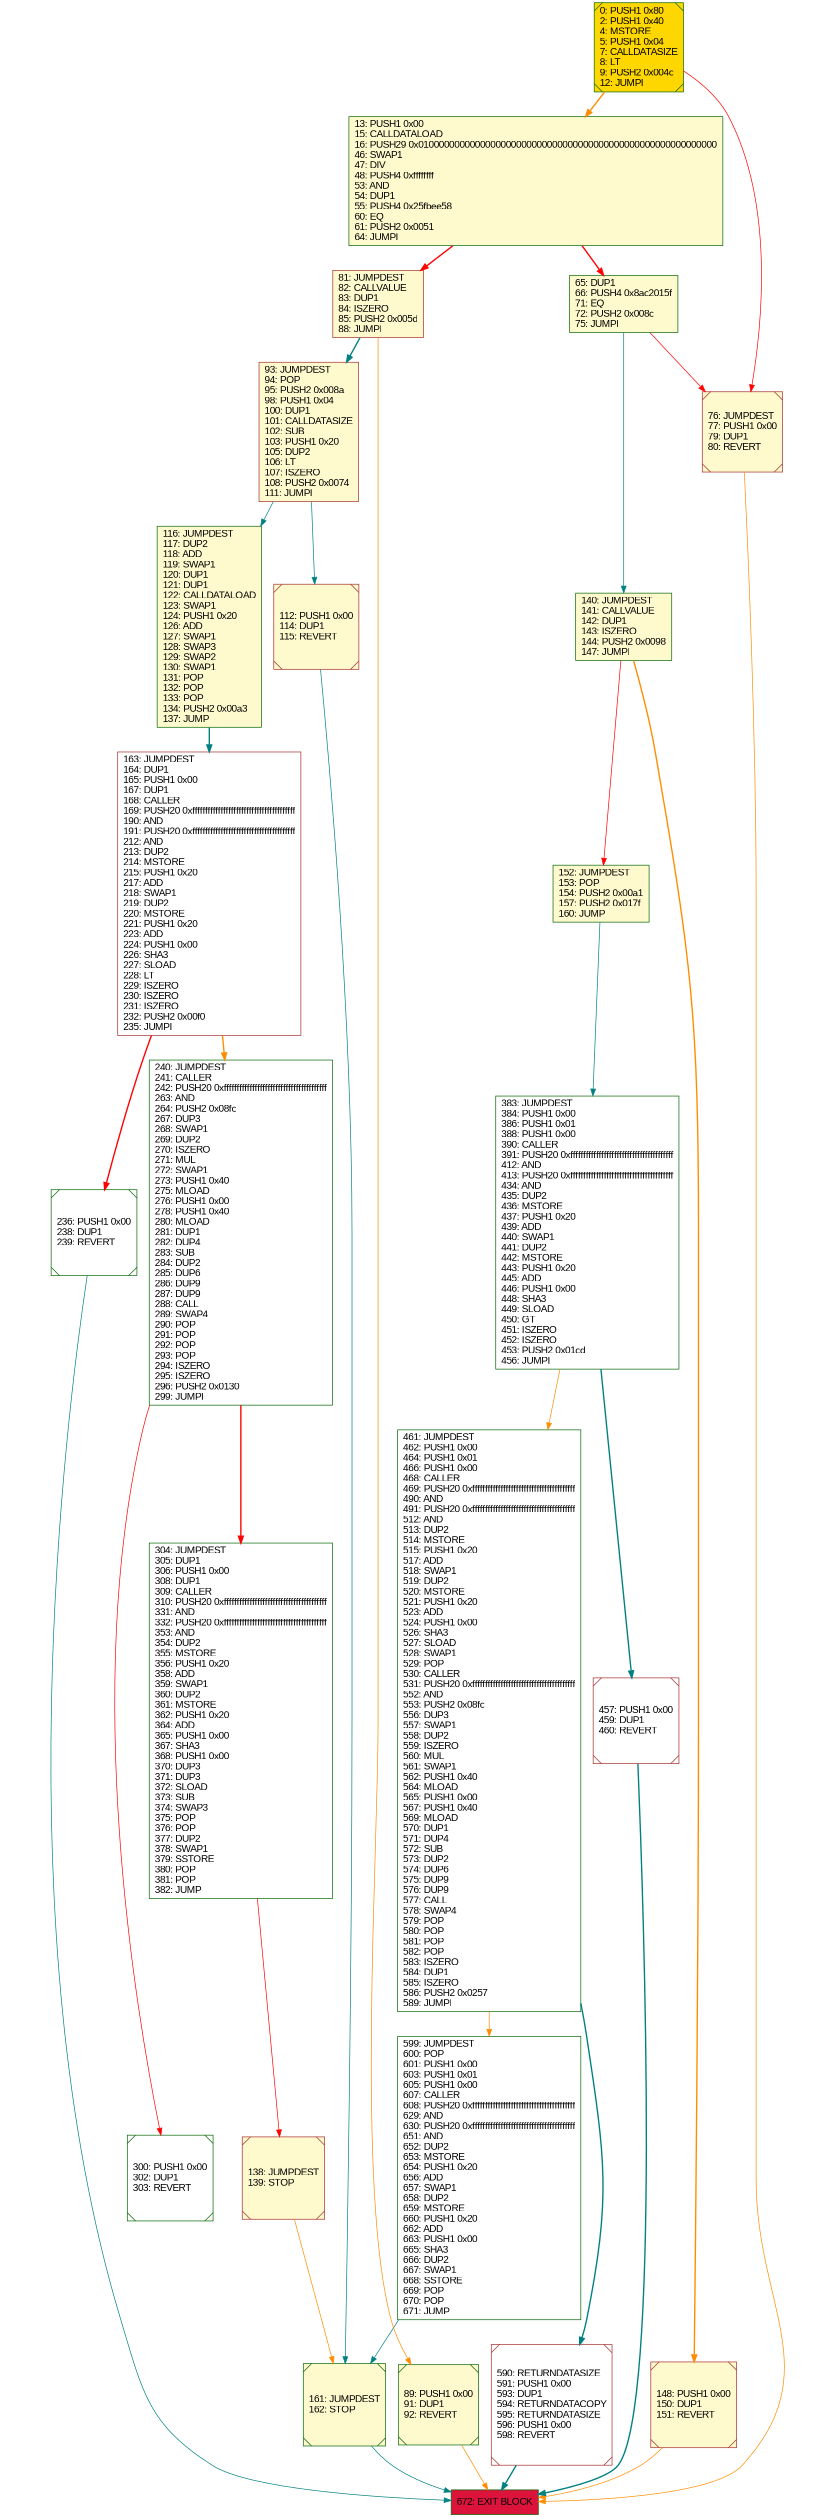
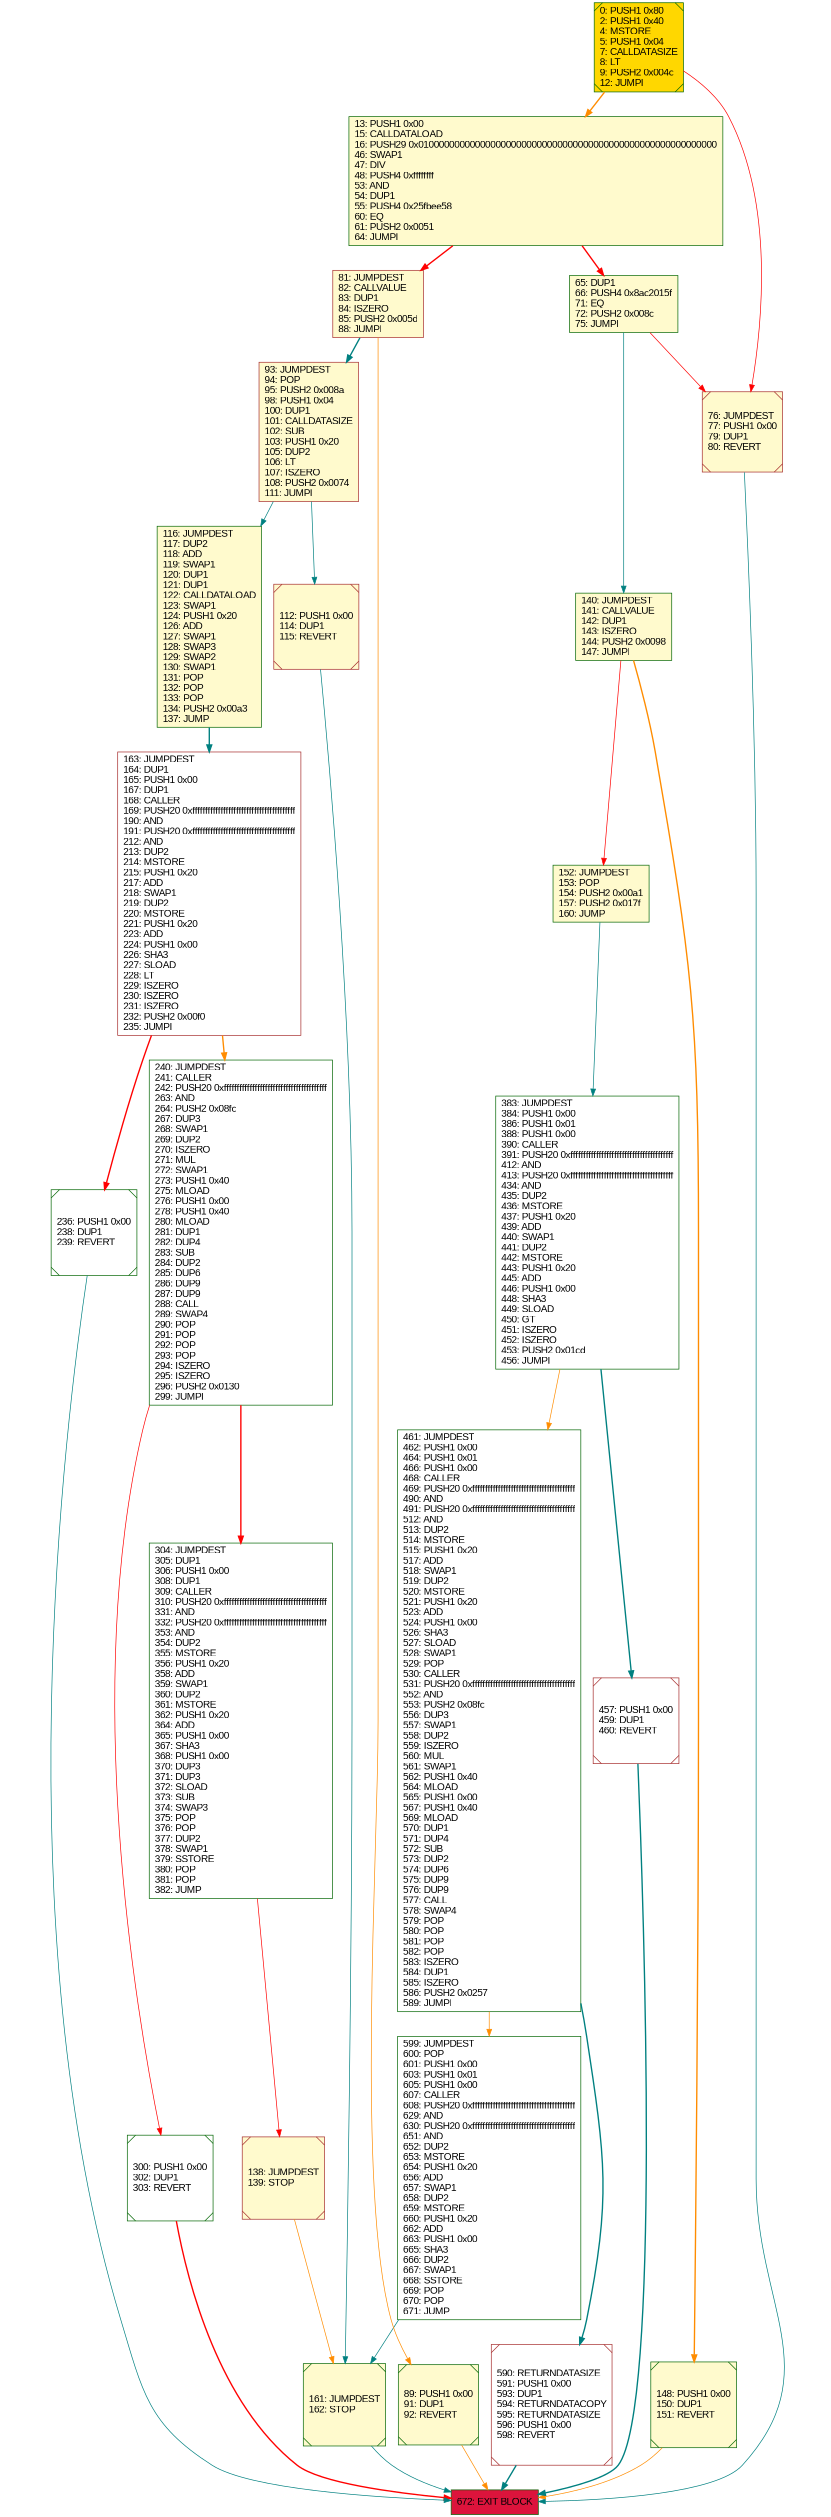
(756, 1577) -> (756, 1577)
(694, 2405) -> (694, 2405)
none -> (254, 2419)
